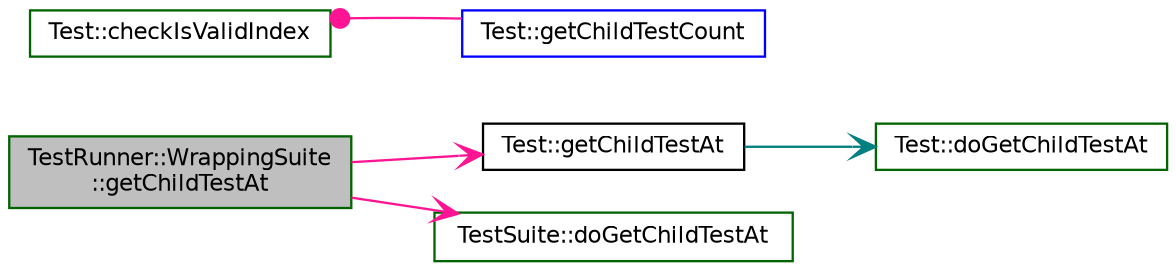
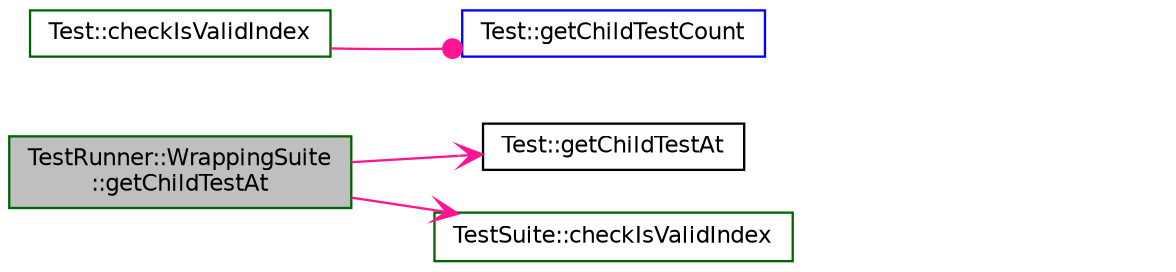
(406, 18) -> (387, 49)
(1022, 147) -> none
(614, 237) -> (614, 237)
